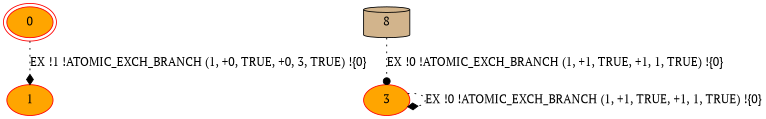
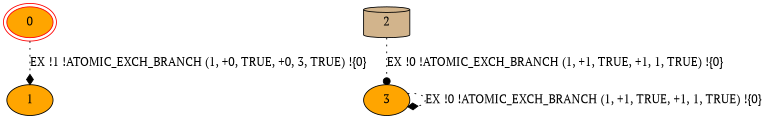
(387, 22) -> (387, 22)
(30, 100) -> (30, 100)
(387, 100) -> (387, 100)
